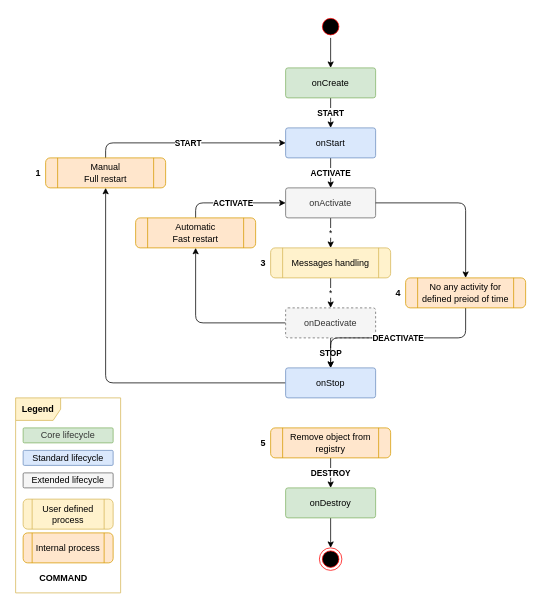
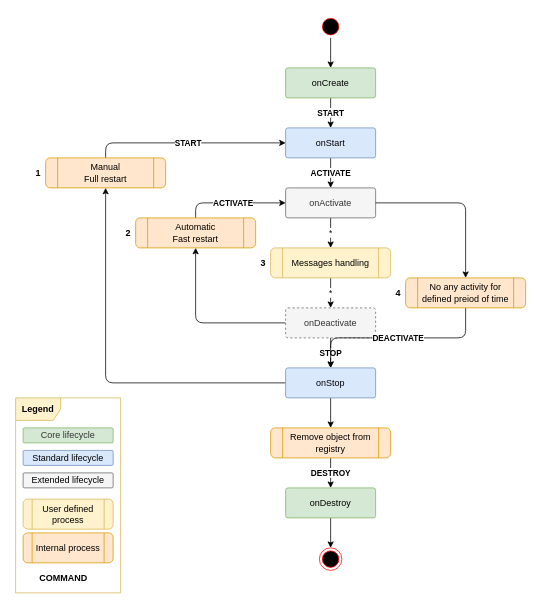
none -> (128, 233)
none -> (330, 410)
(263, 443) -> none
